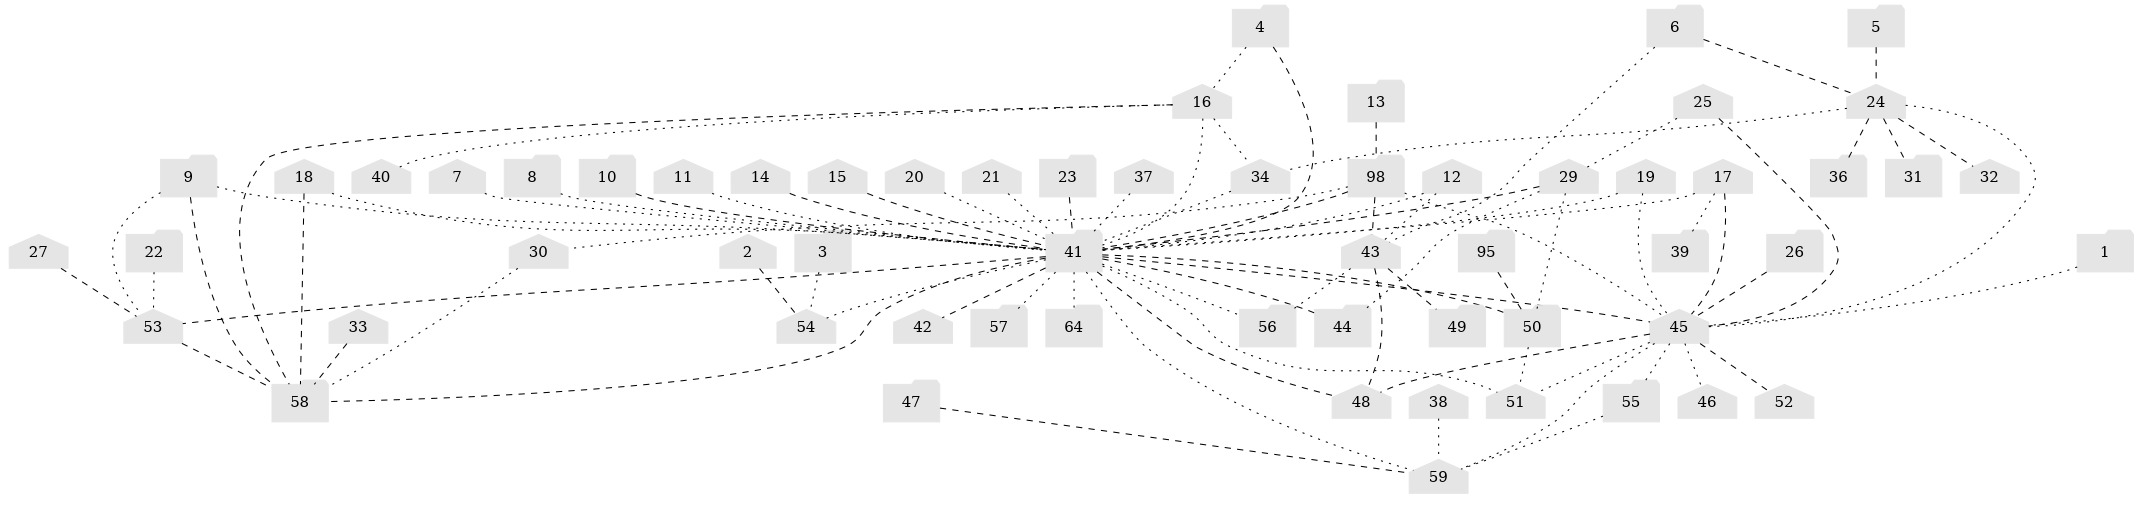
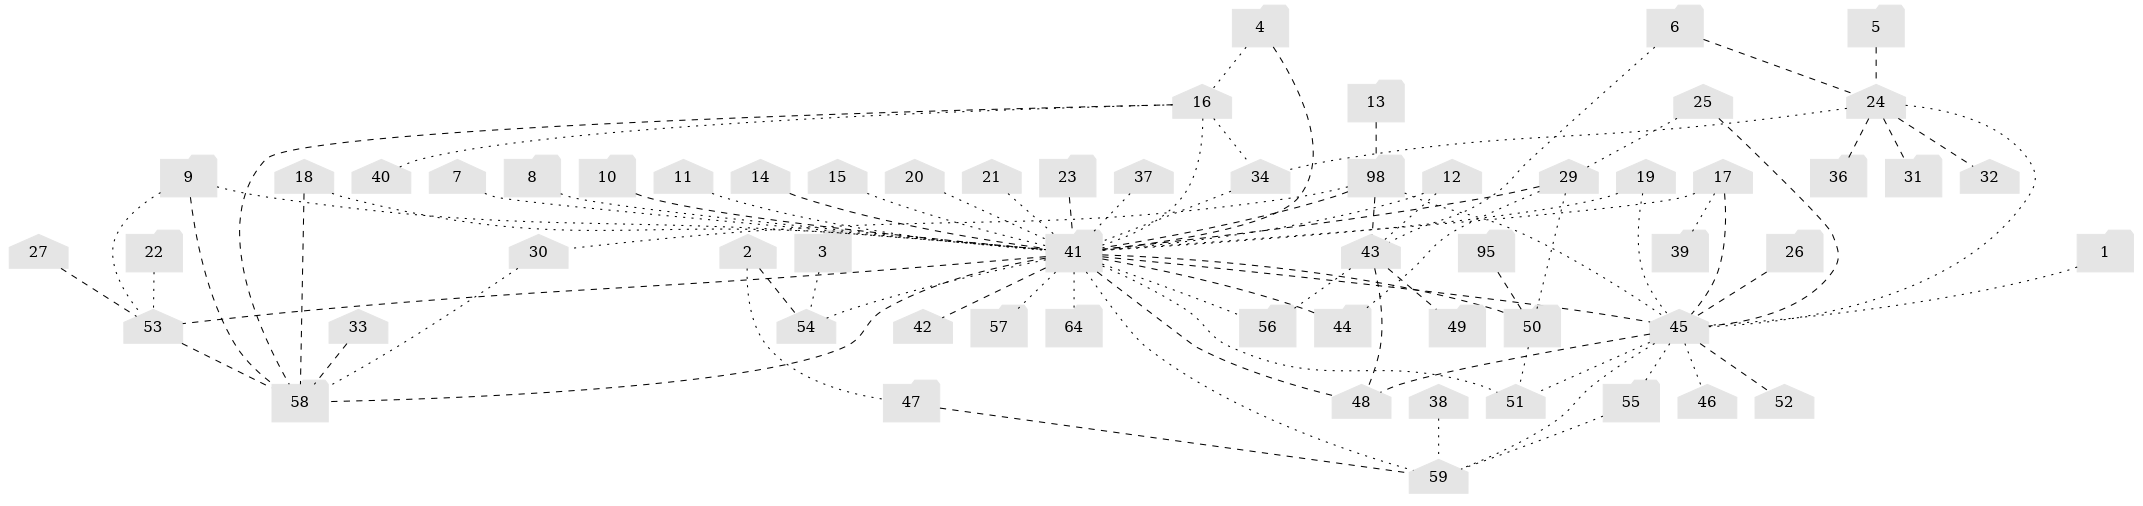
(933, 216) -> (933, 216)
none -> (777, 356)
